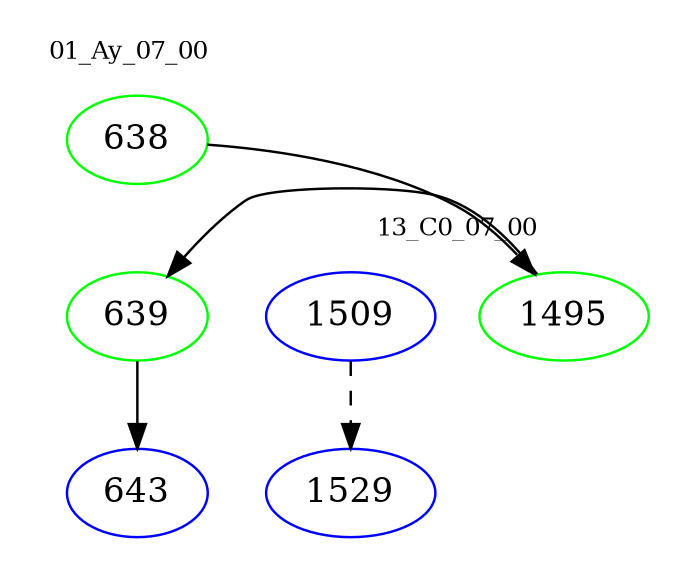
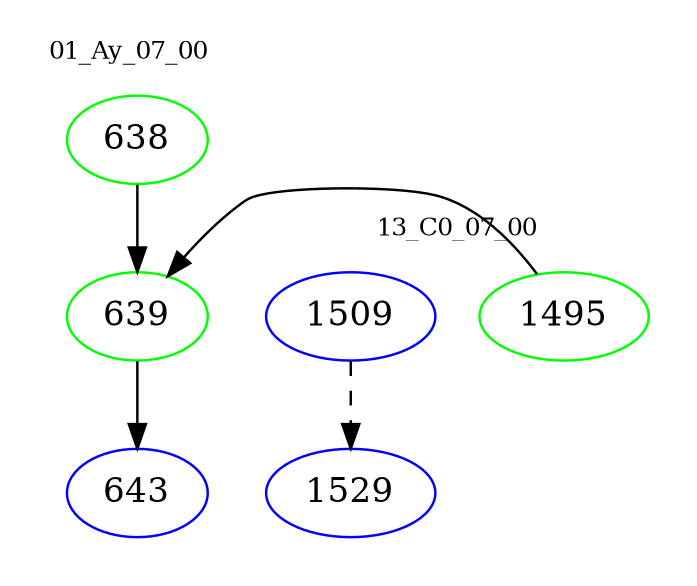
(373, 173) -> (137, 216)
